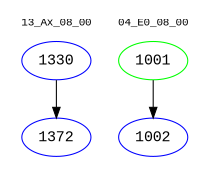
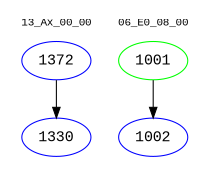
(57, 23) -> (57, 23)
(154, 23) -> (154, 23)
(56, 94) -> (56, 94)
